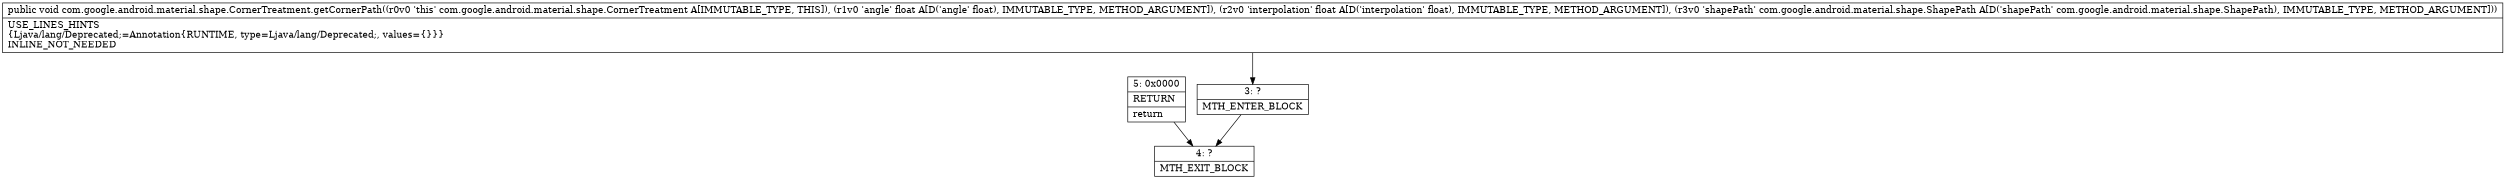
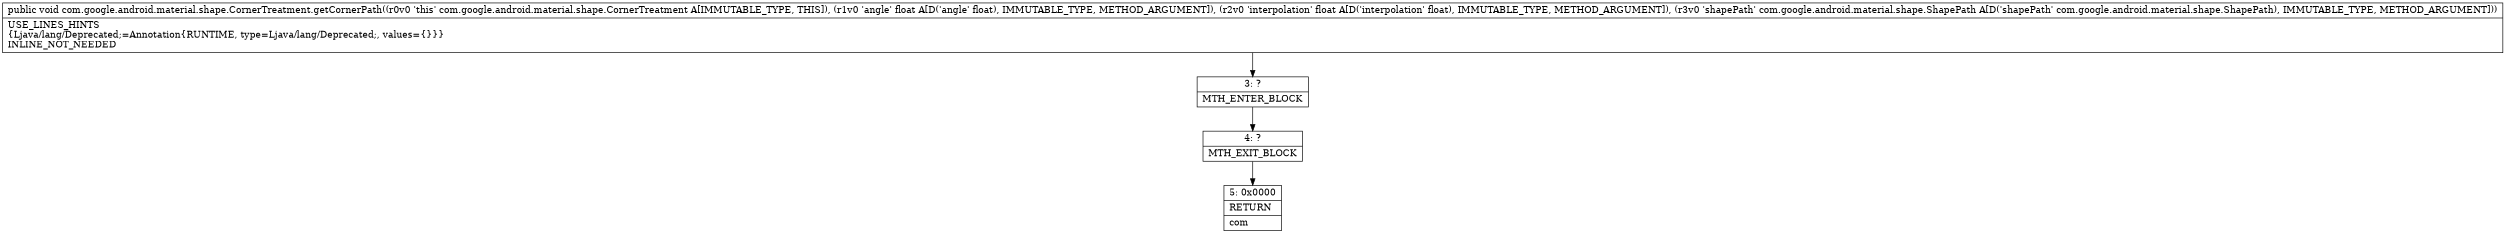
(1148, 114) -> (1239, 223)
(1181, 131) -> (1253, 170)
